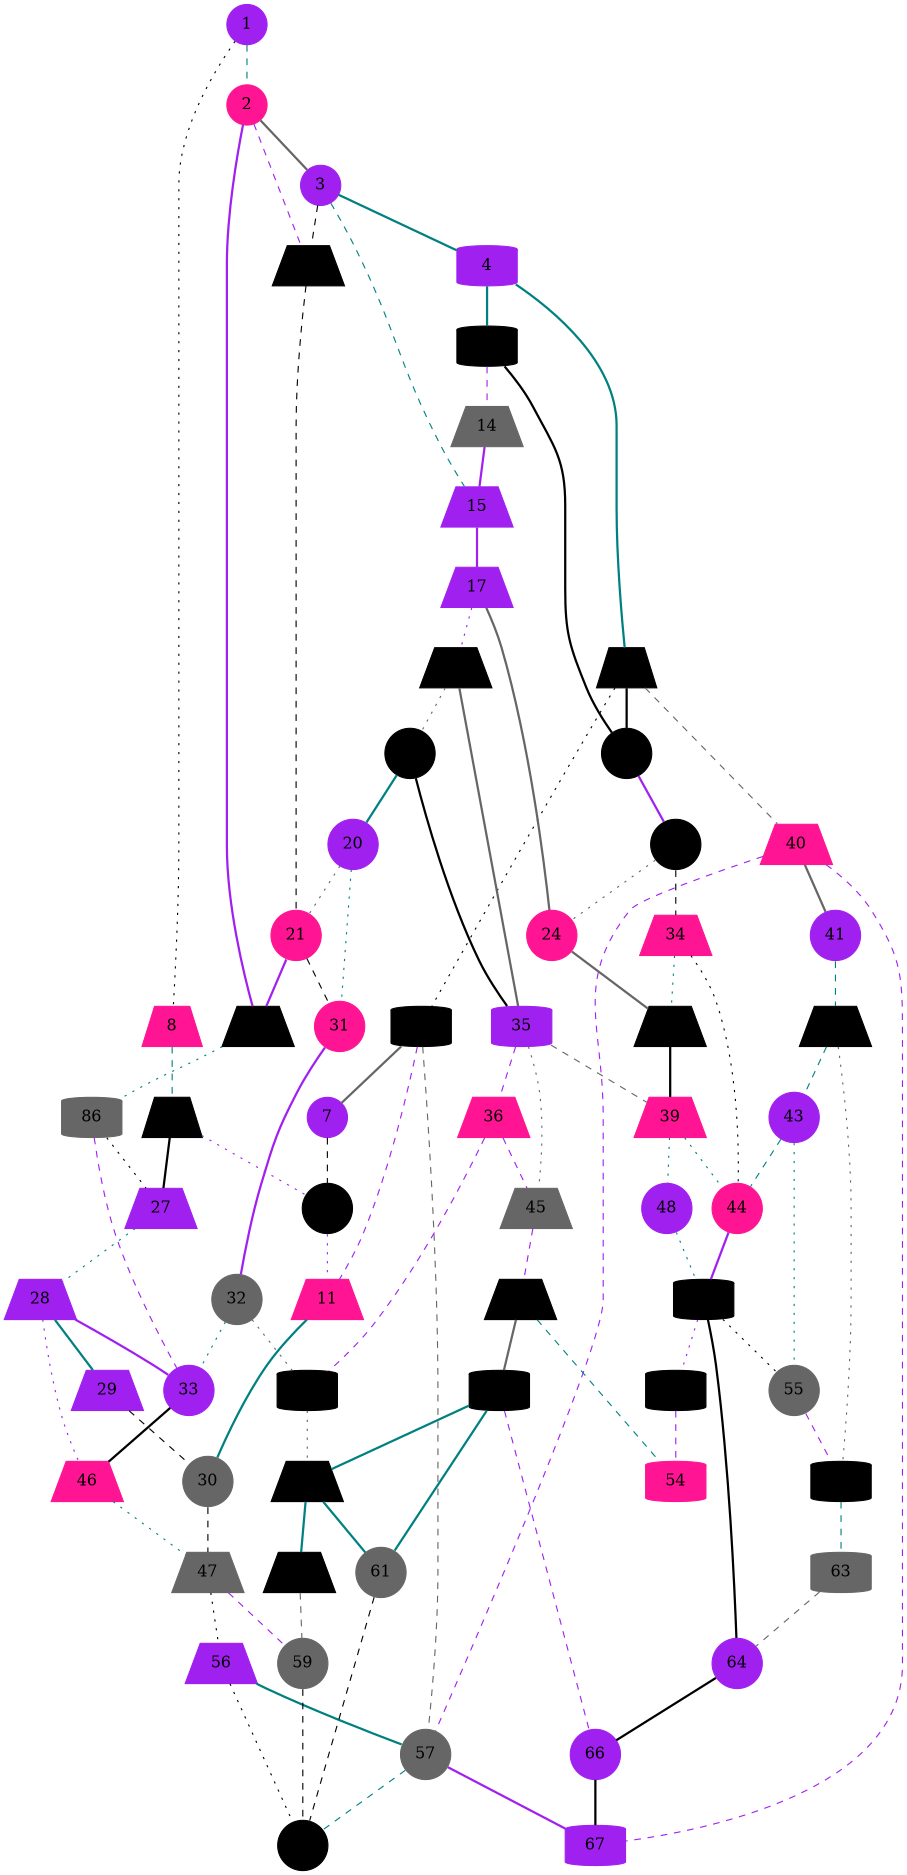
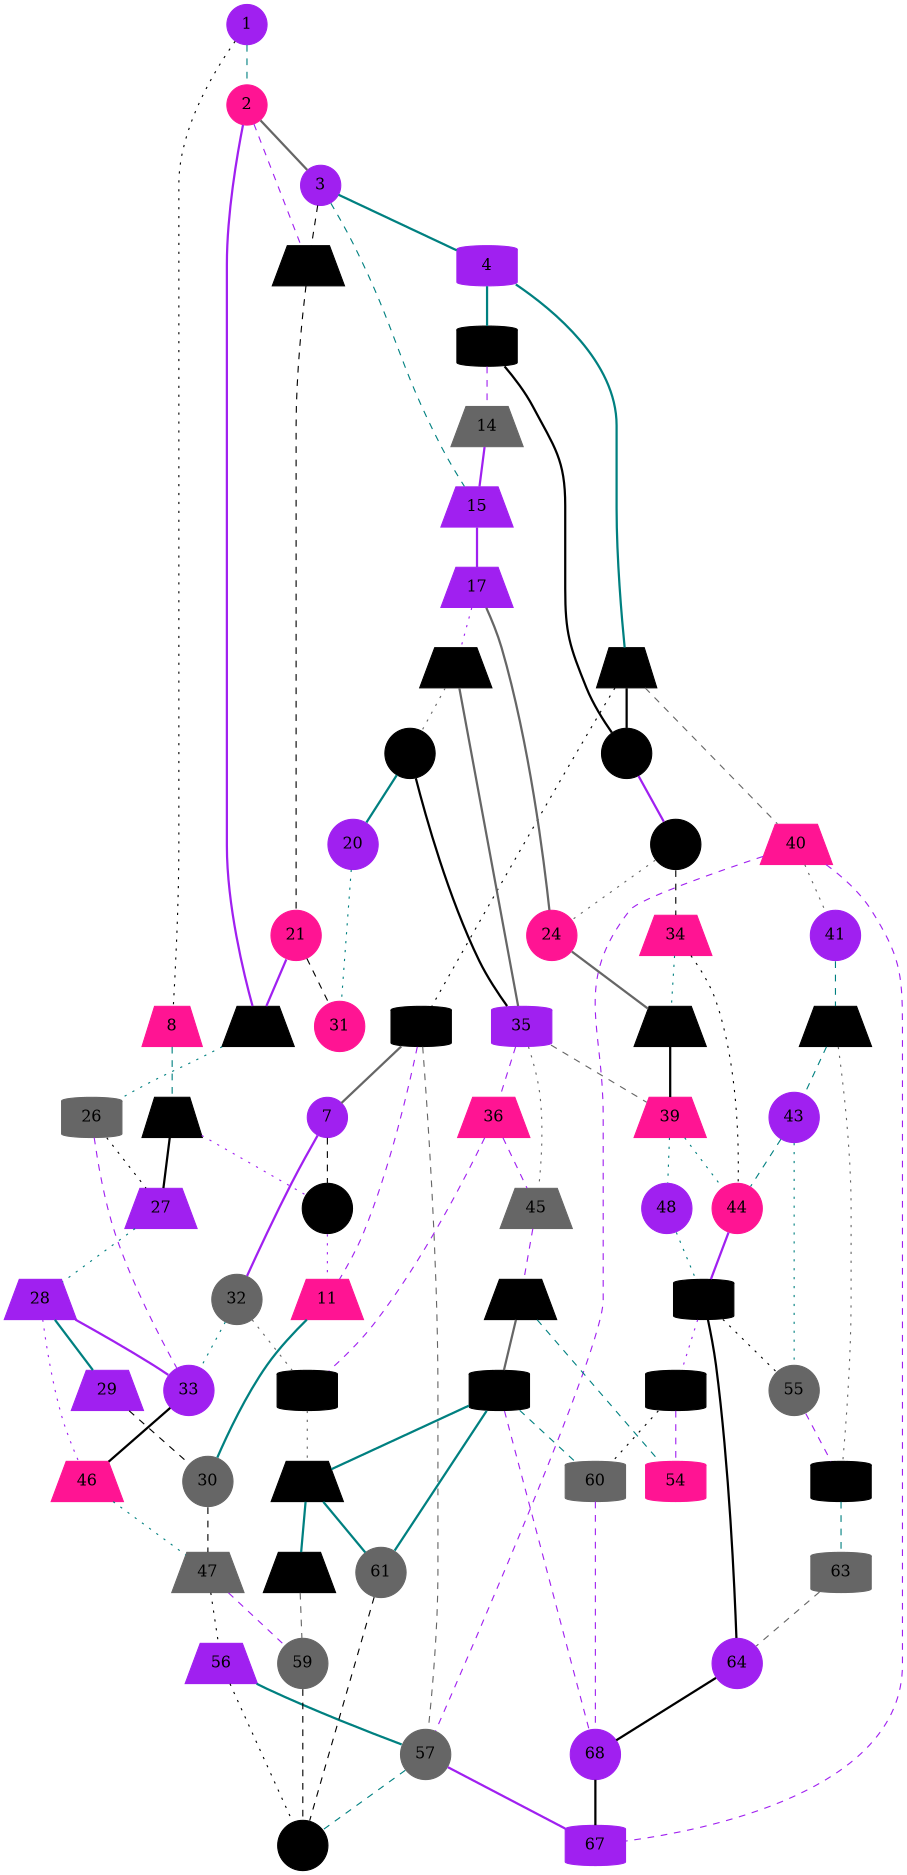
(815, 888) -> (815, 888)
(325, 890) -> none
(92, 1117) -> (92, 1117)
(270, 1156) -> (281, 1205)
none -> (595, 1481)
(595, 1754) -> (595, 1754)
